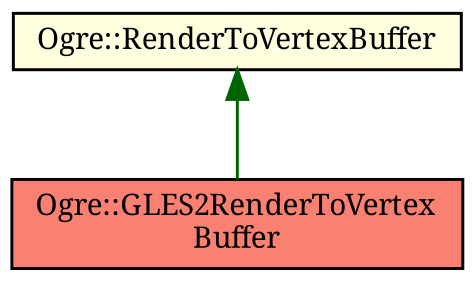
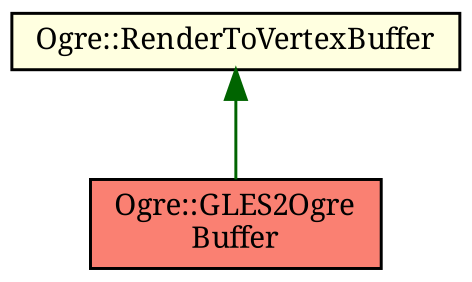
(237, 224) -> (236, 224)
